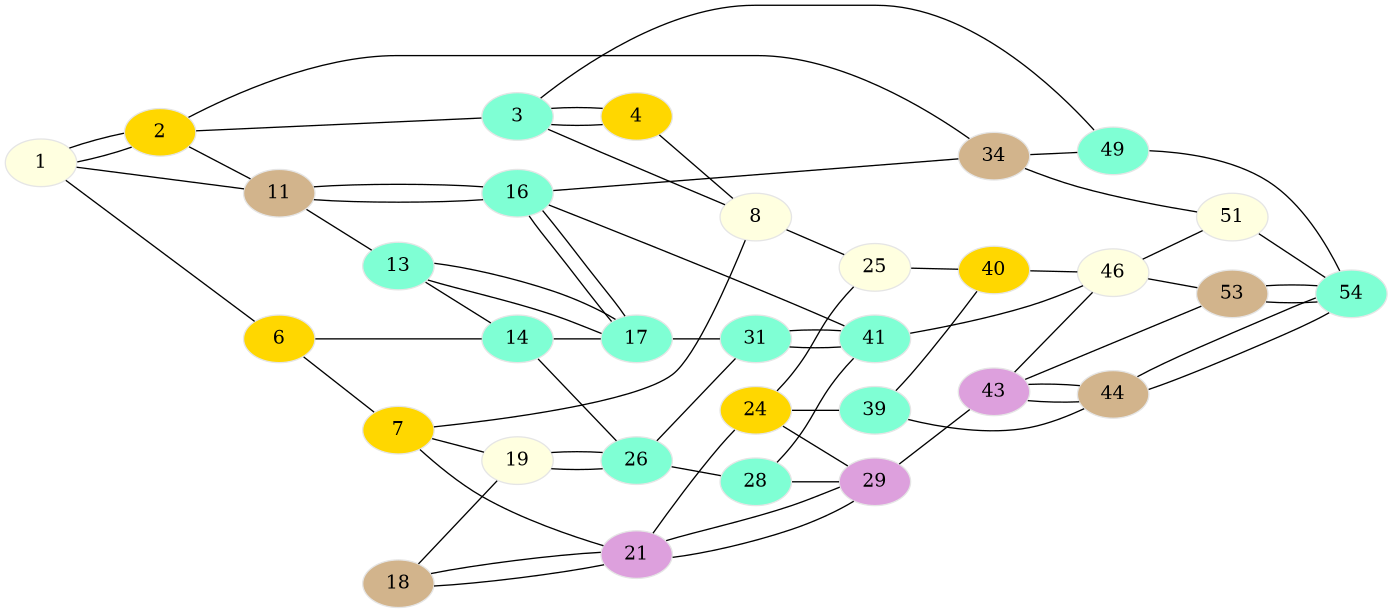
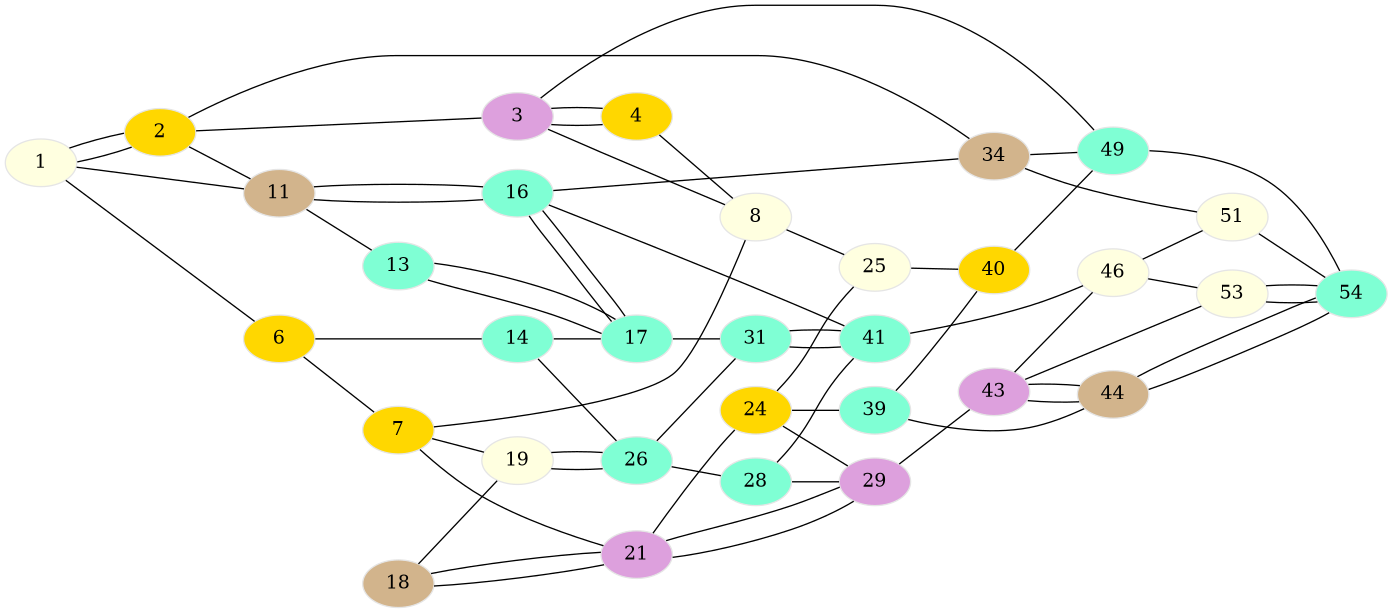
(518, 116) -> (518, 116)
(1054, 271) -> (1054, 210)
(1232, 294) -> (1232, 294)
(458, 303) -> none
